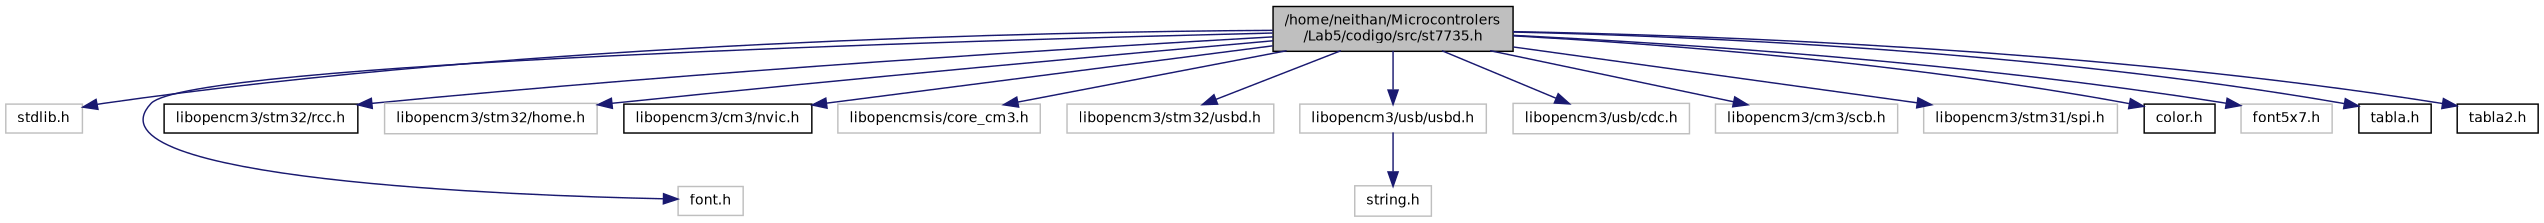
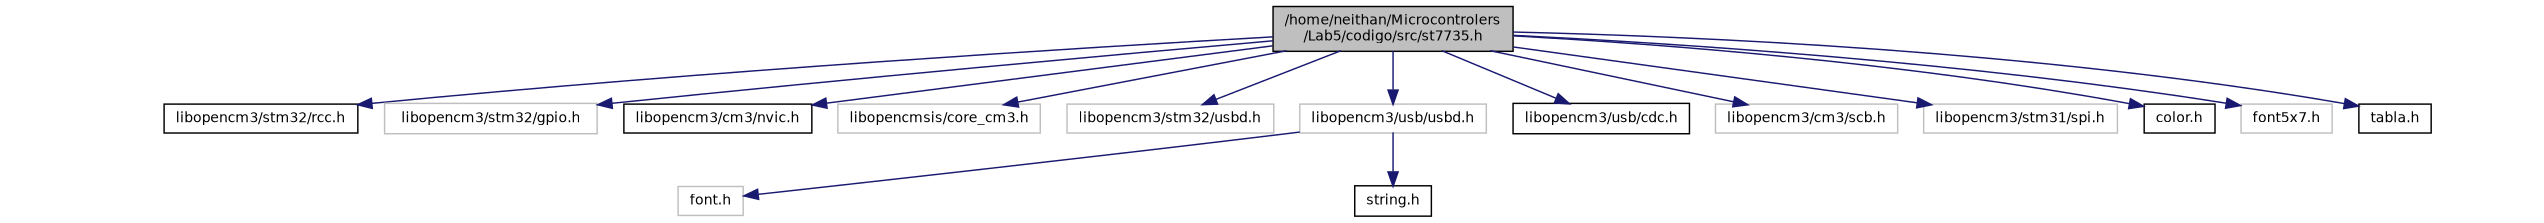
(150, 111) -> (1029, 164)
(44, 119) -> none
(491, 119) -> (491, 119)
(1601, 119) -> (1601, 119)
(2498, 119) -> none
(1393, 201) -> (1393, 201)
